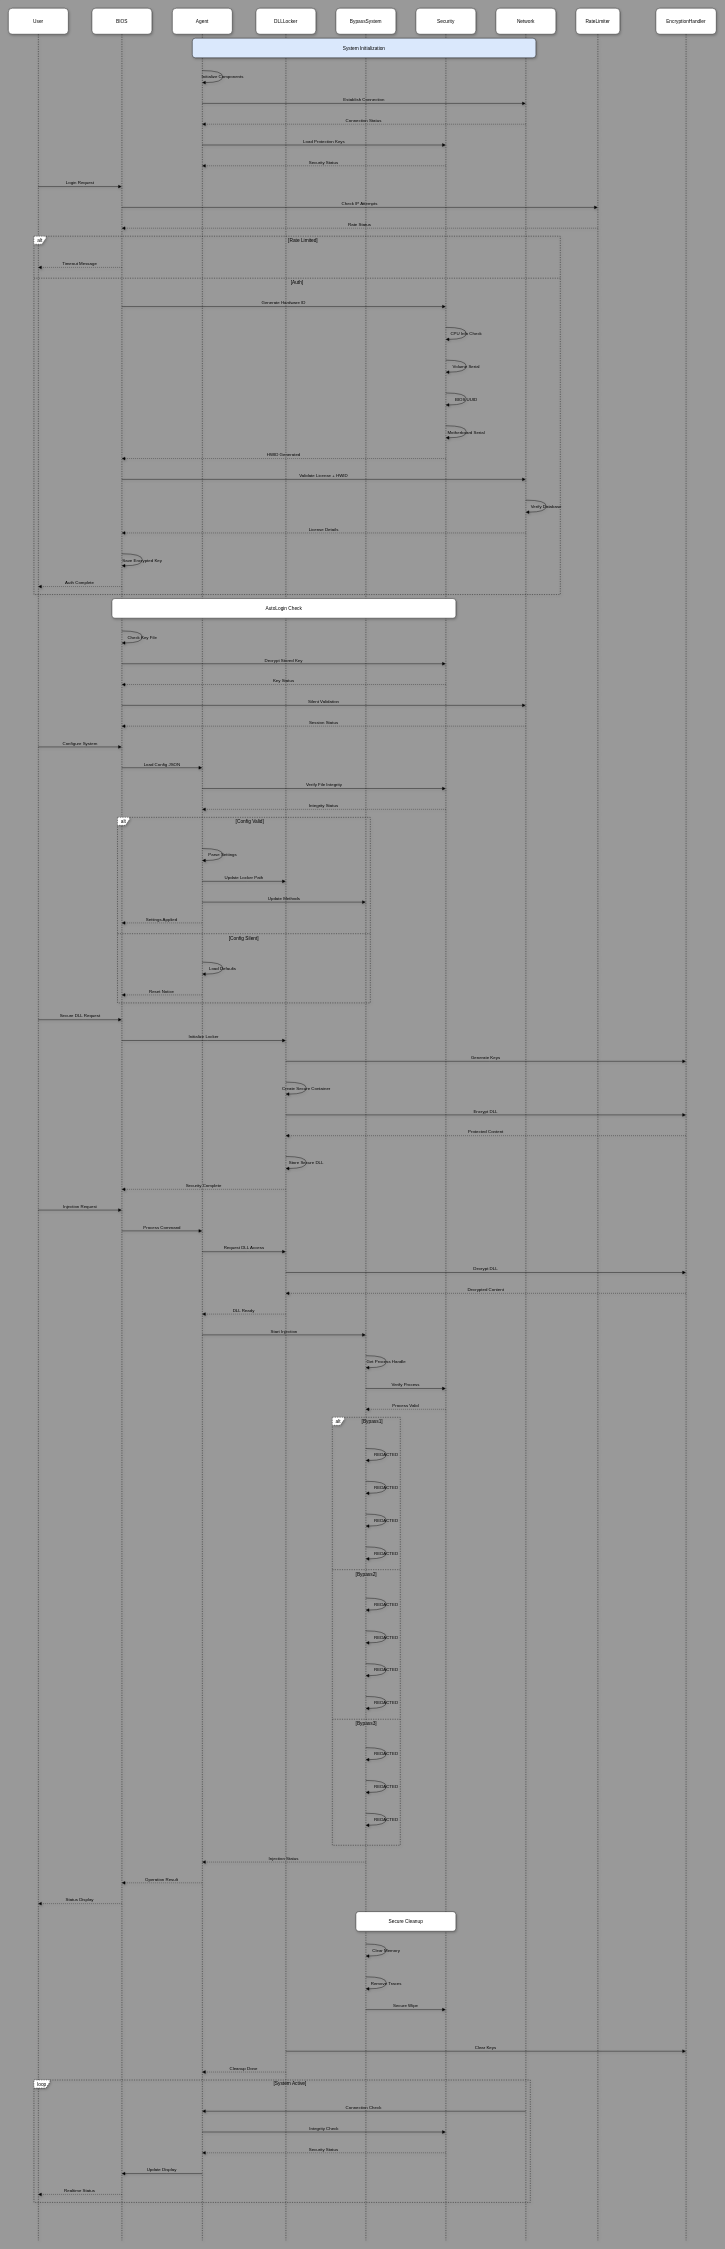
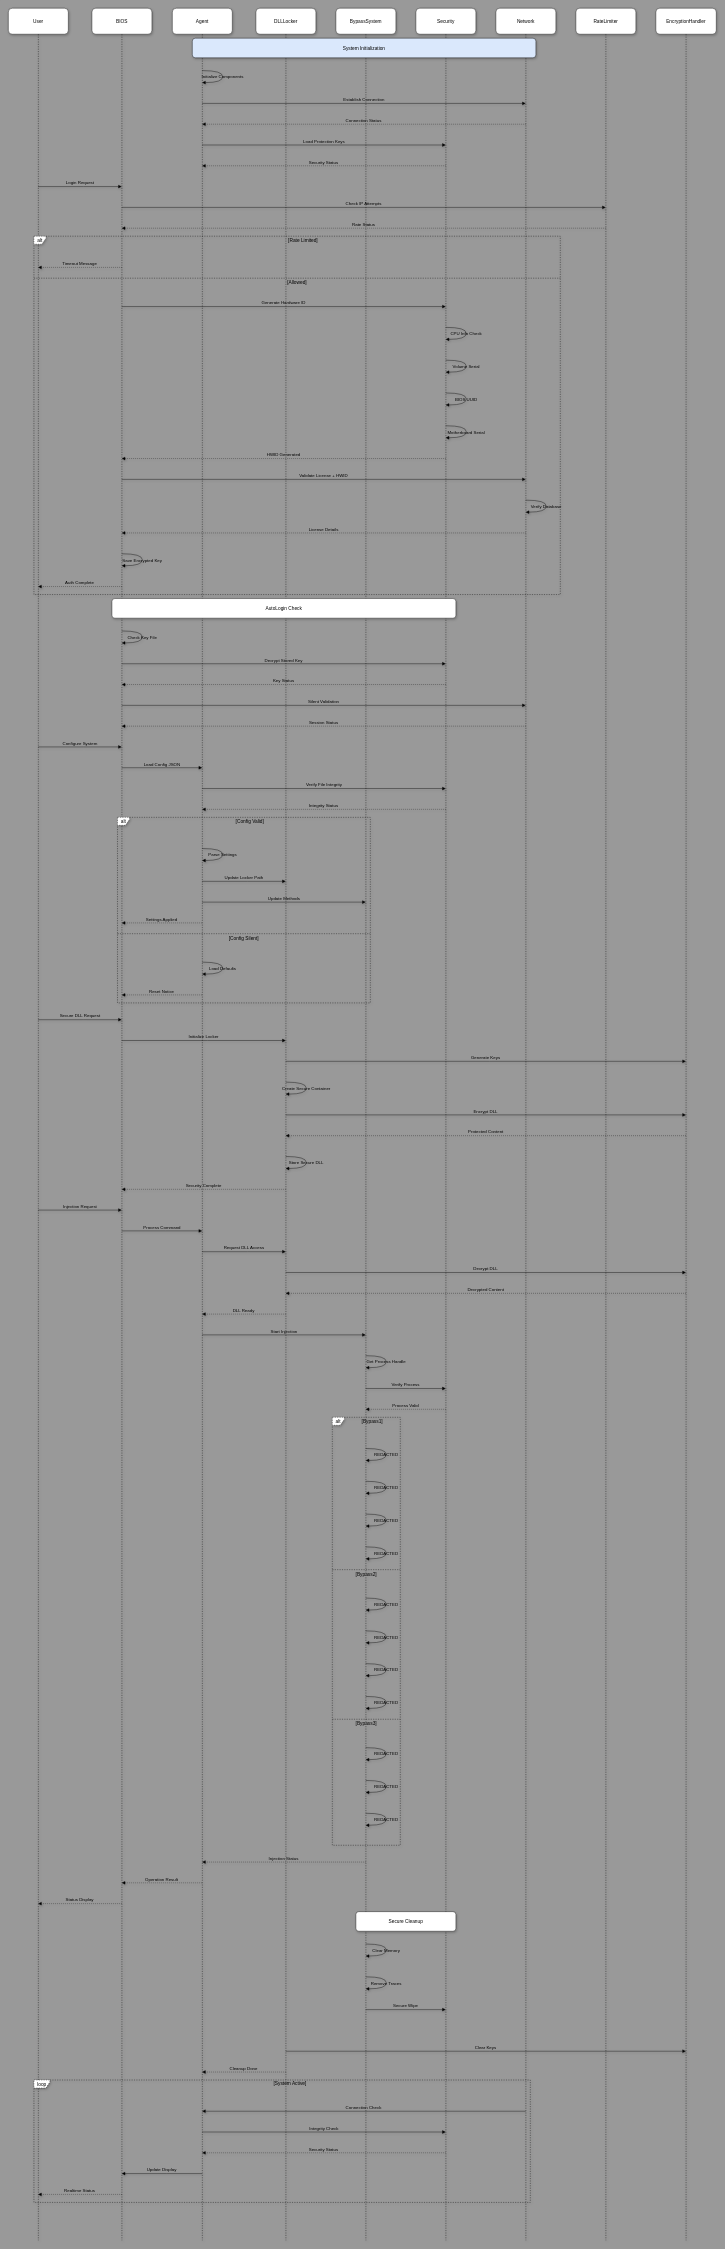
(297, 283) -> (297, 283)
(598, 1124) -> (606, 1124)
